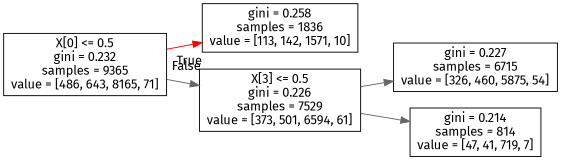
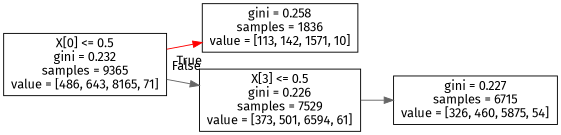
(475, 132) -> none
